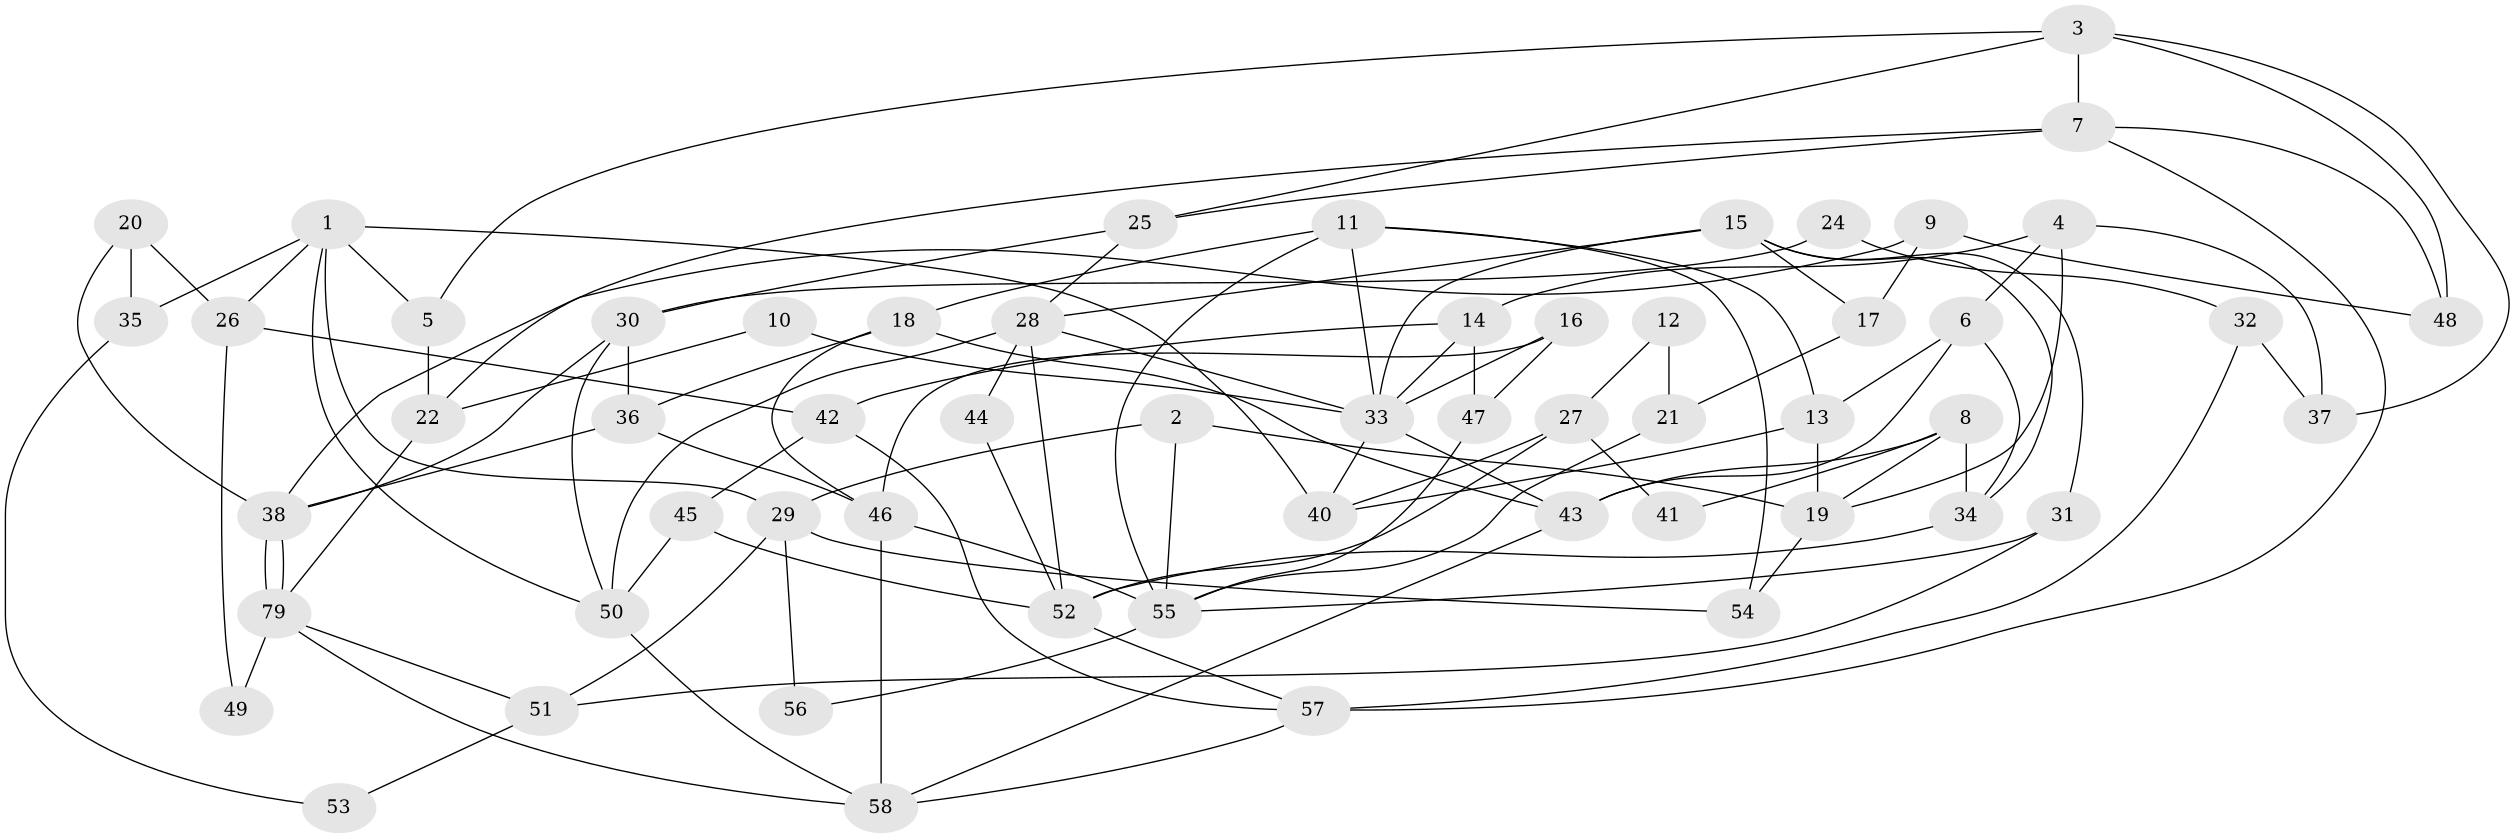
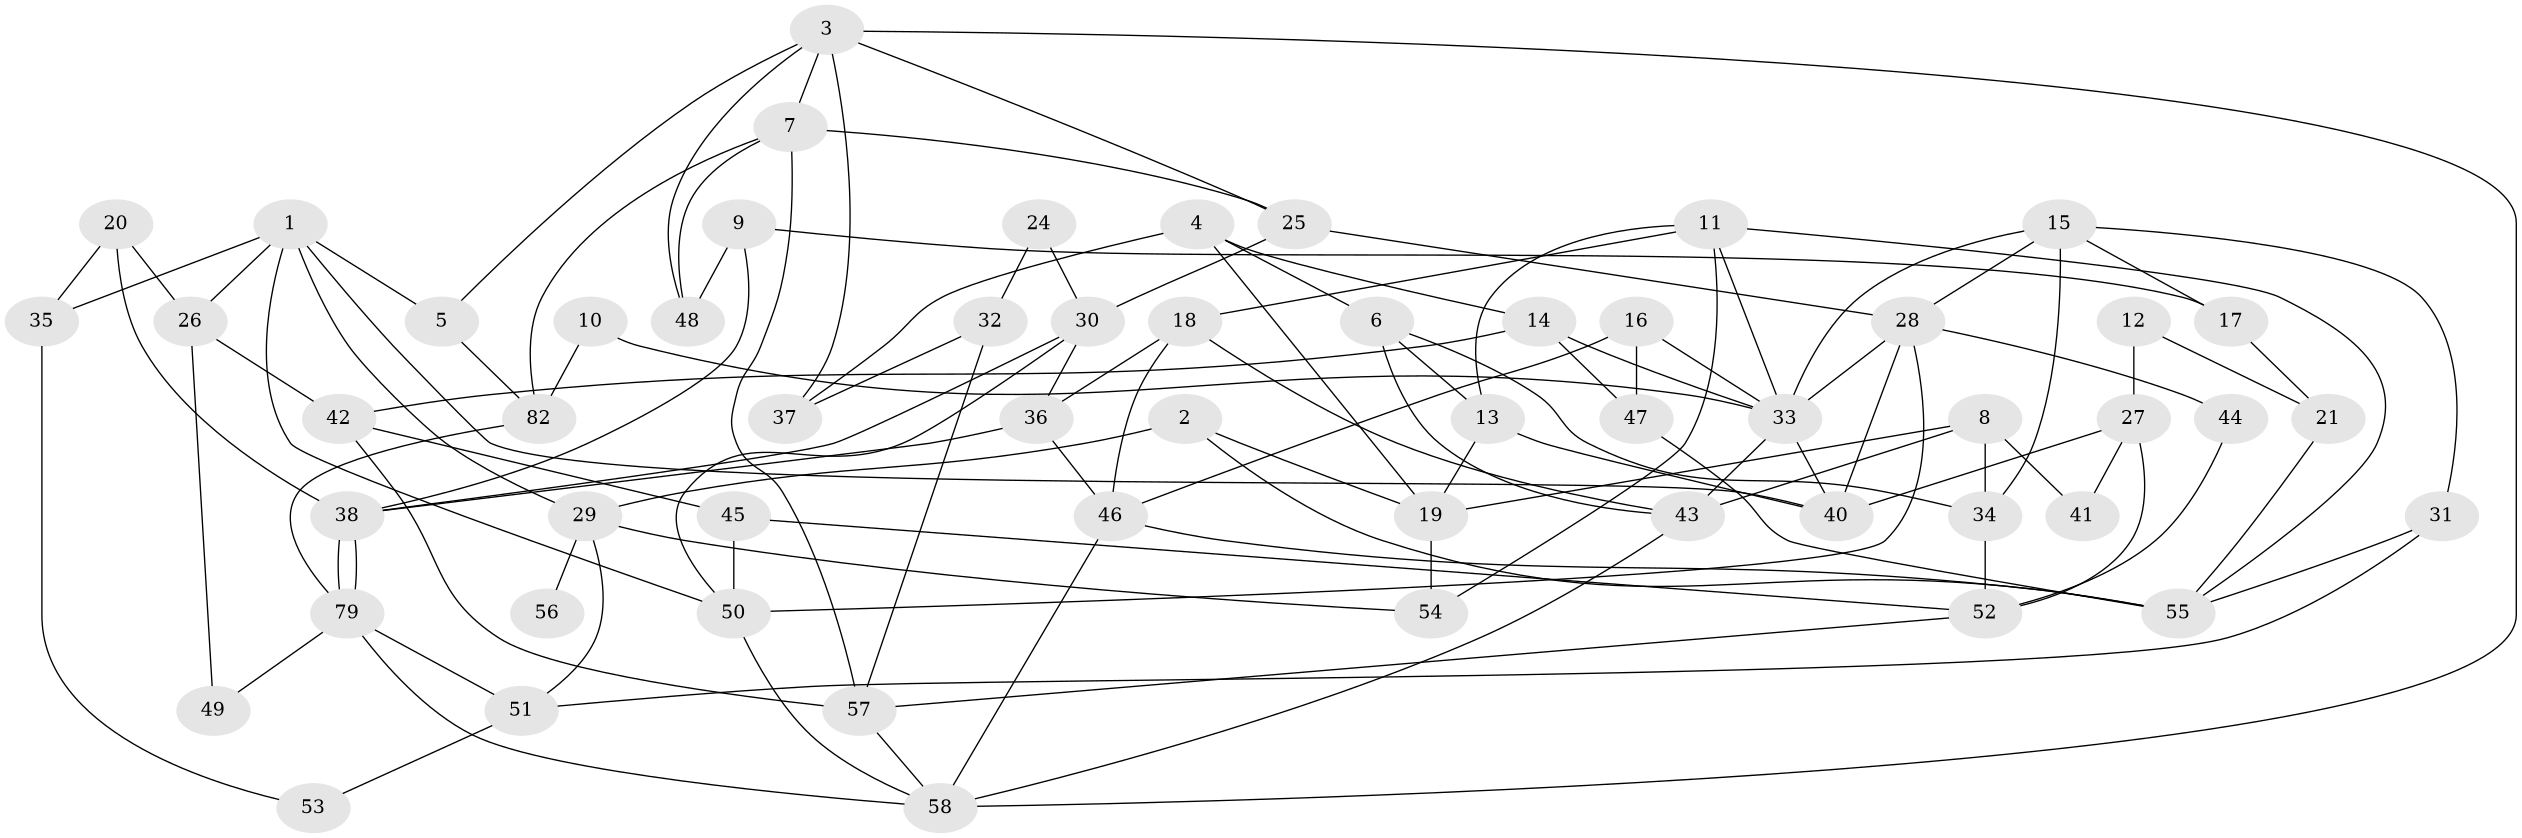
none -> (2516, 362)
(428, 419) -> (539, 419)
(1047, 468) -> (1872, 419)
(1001, 670) -> none
